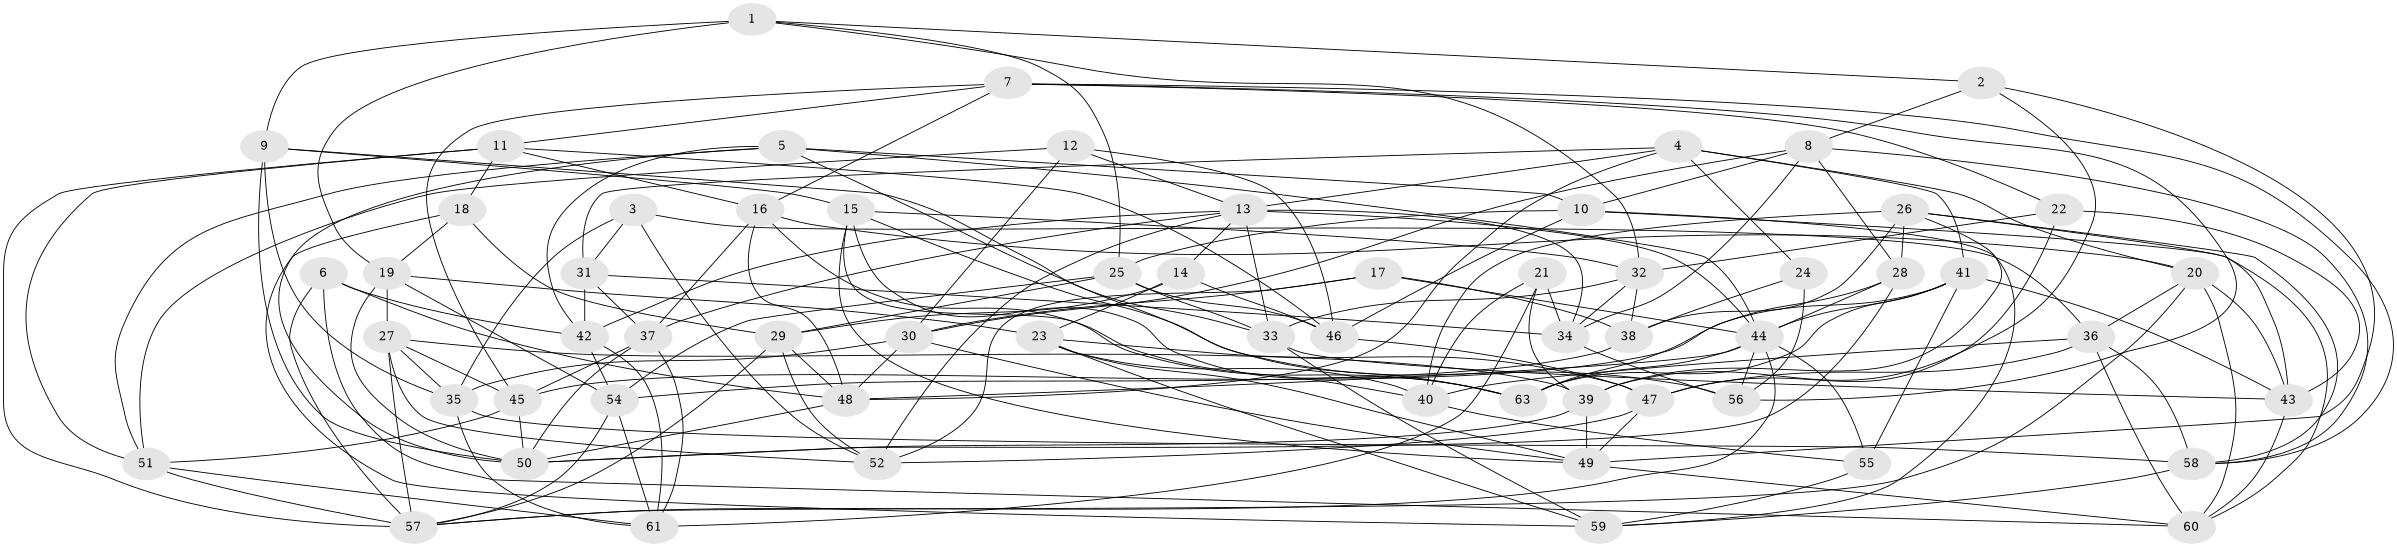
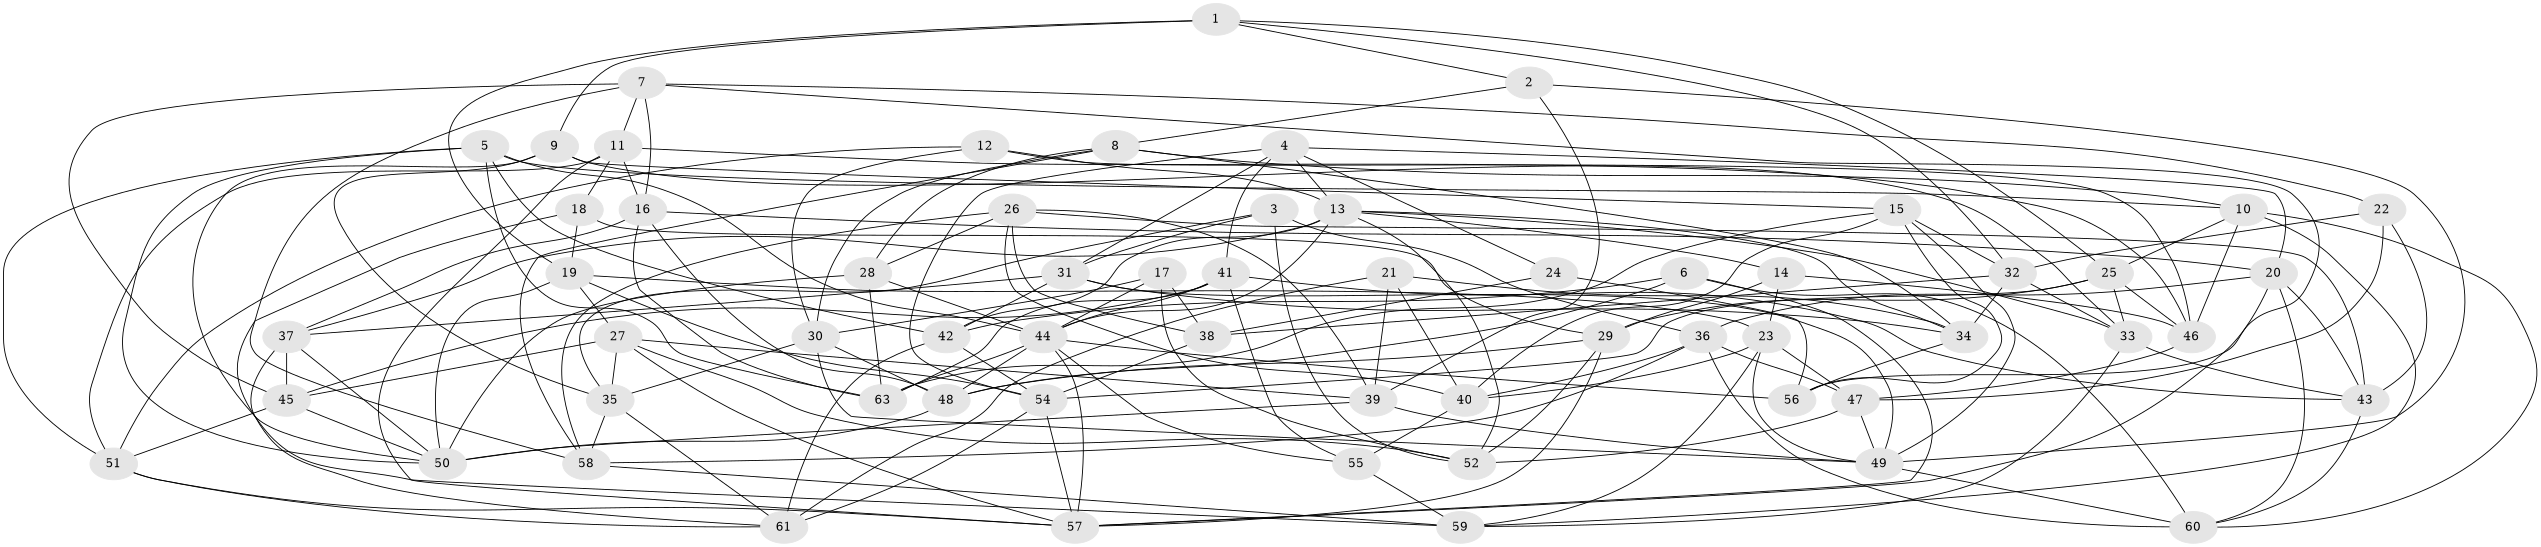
none -> (1533, 295)
(1398, 333) -> (977, 198)
